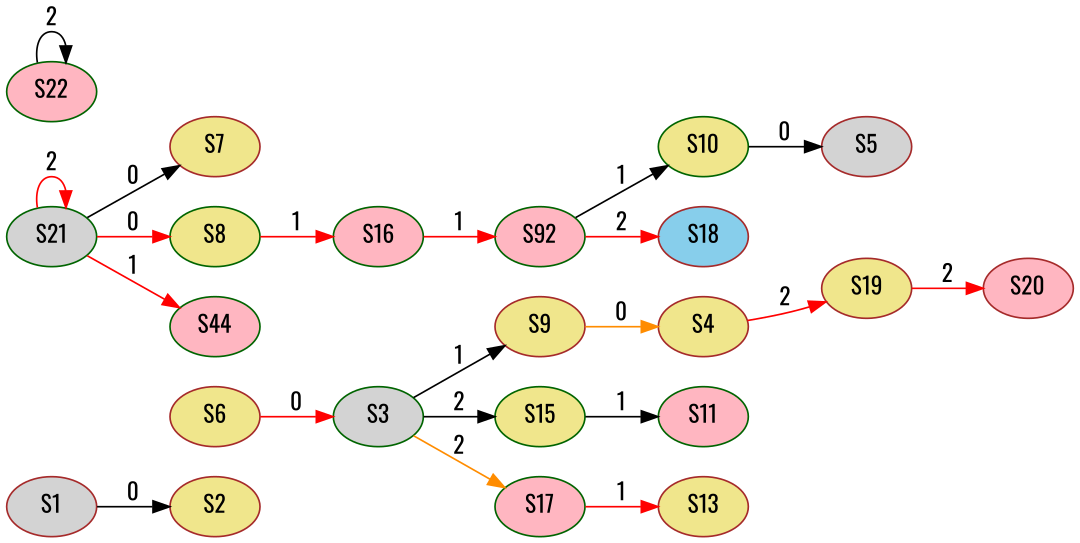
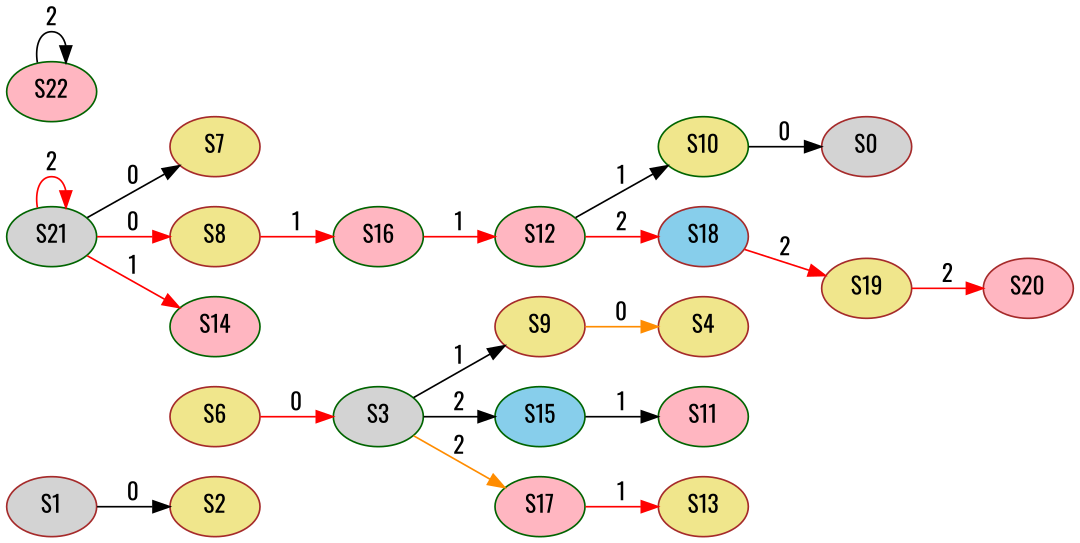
(867, 147) -> (867, 147)
(215, 237) -> (215, 237)
(540, 237) -> (540, 237)
(779, 315) -> (777, 260)
(215, 327) -> (215, 327)
(540, 417) -> (540, 417)
